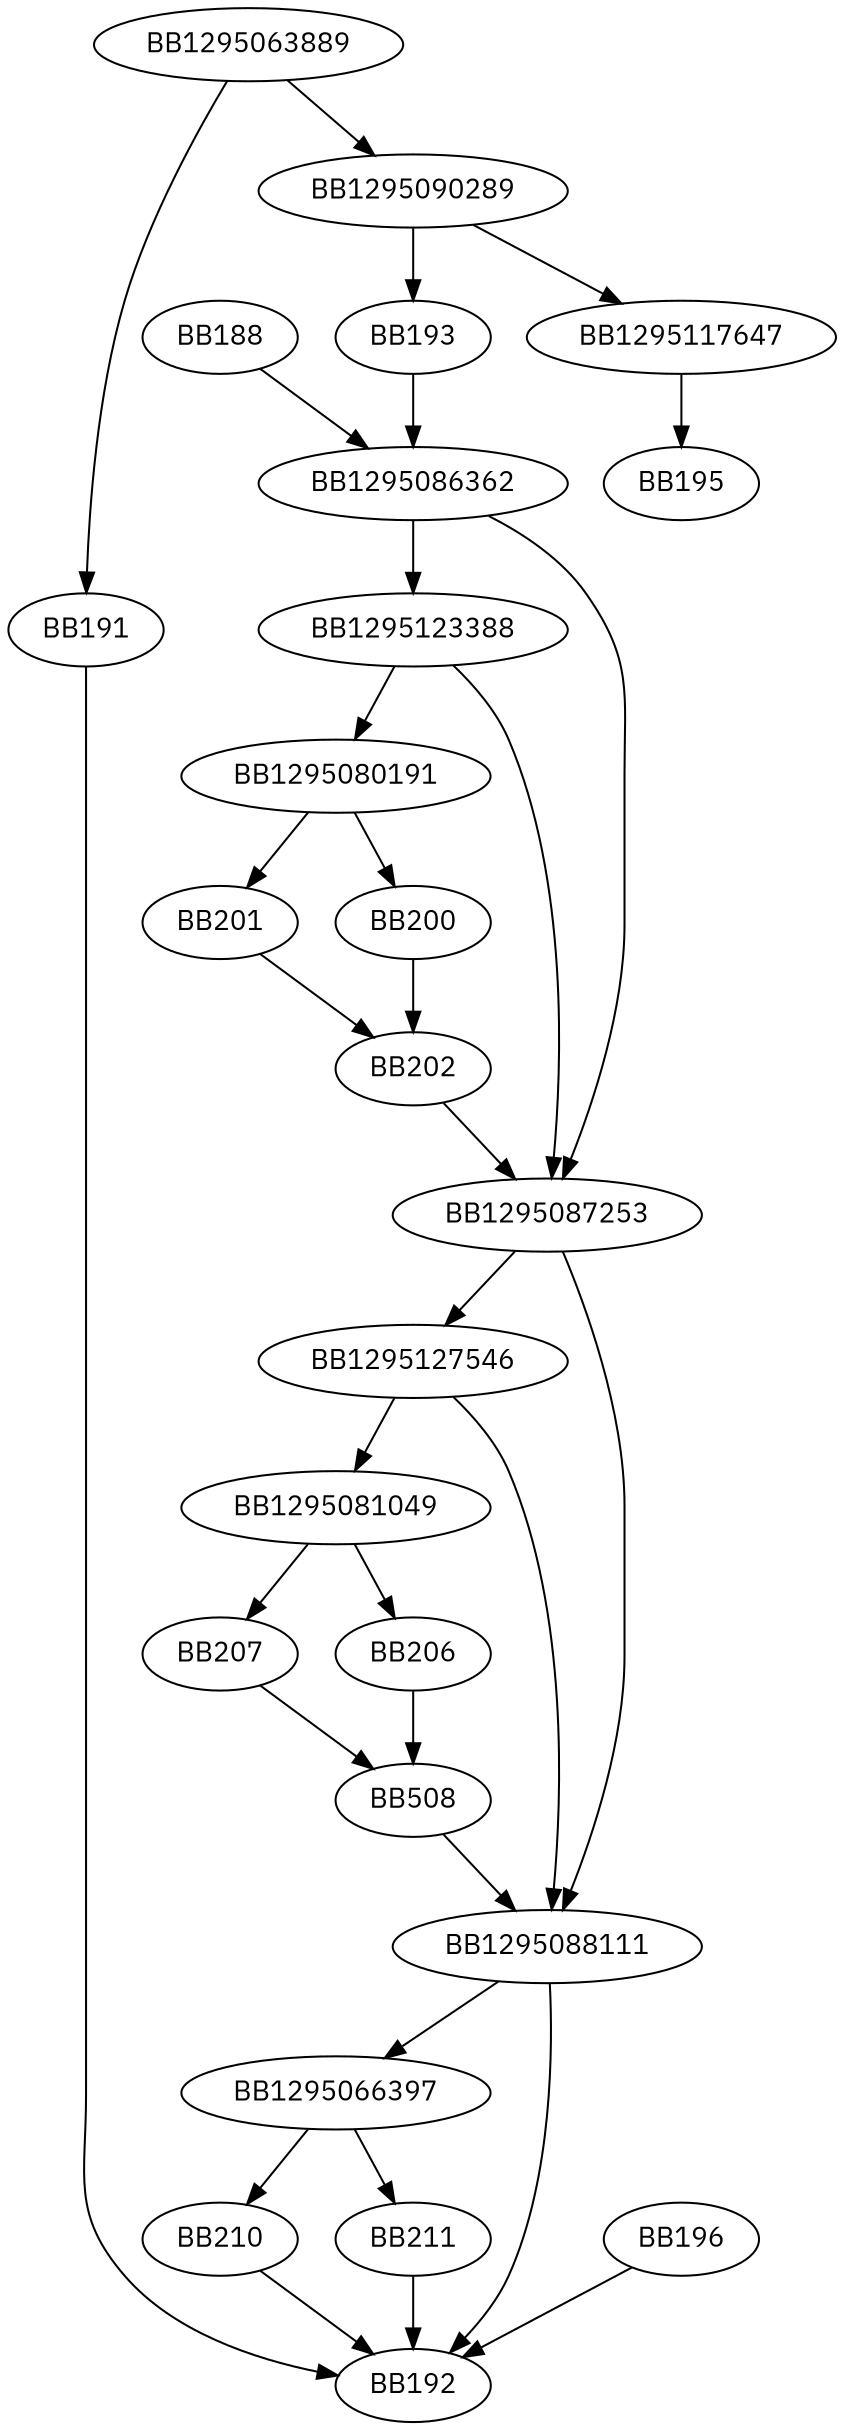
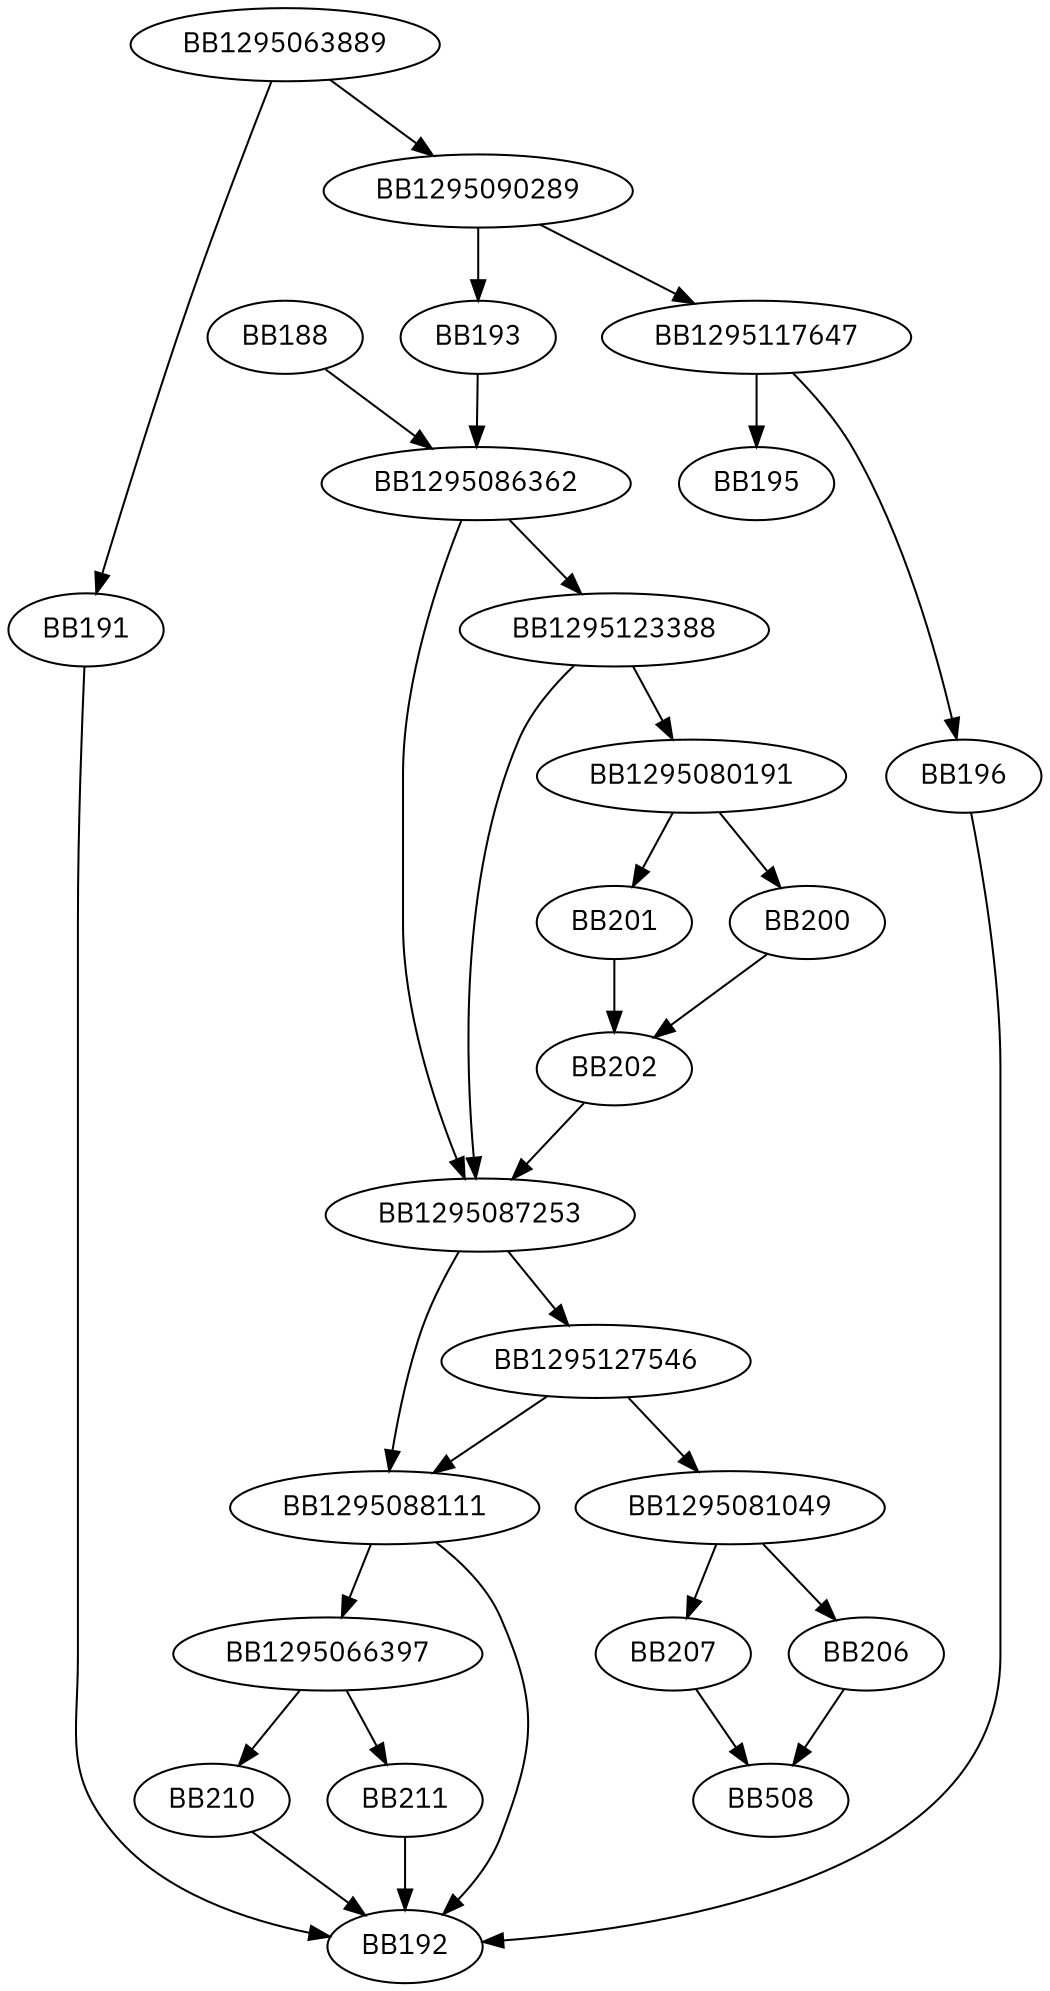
none -> (894, 535)
(472, 1865) -> none
